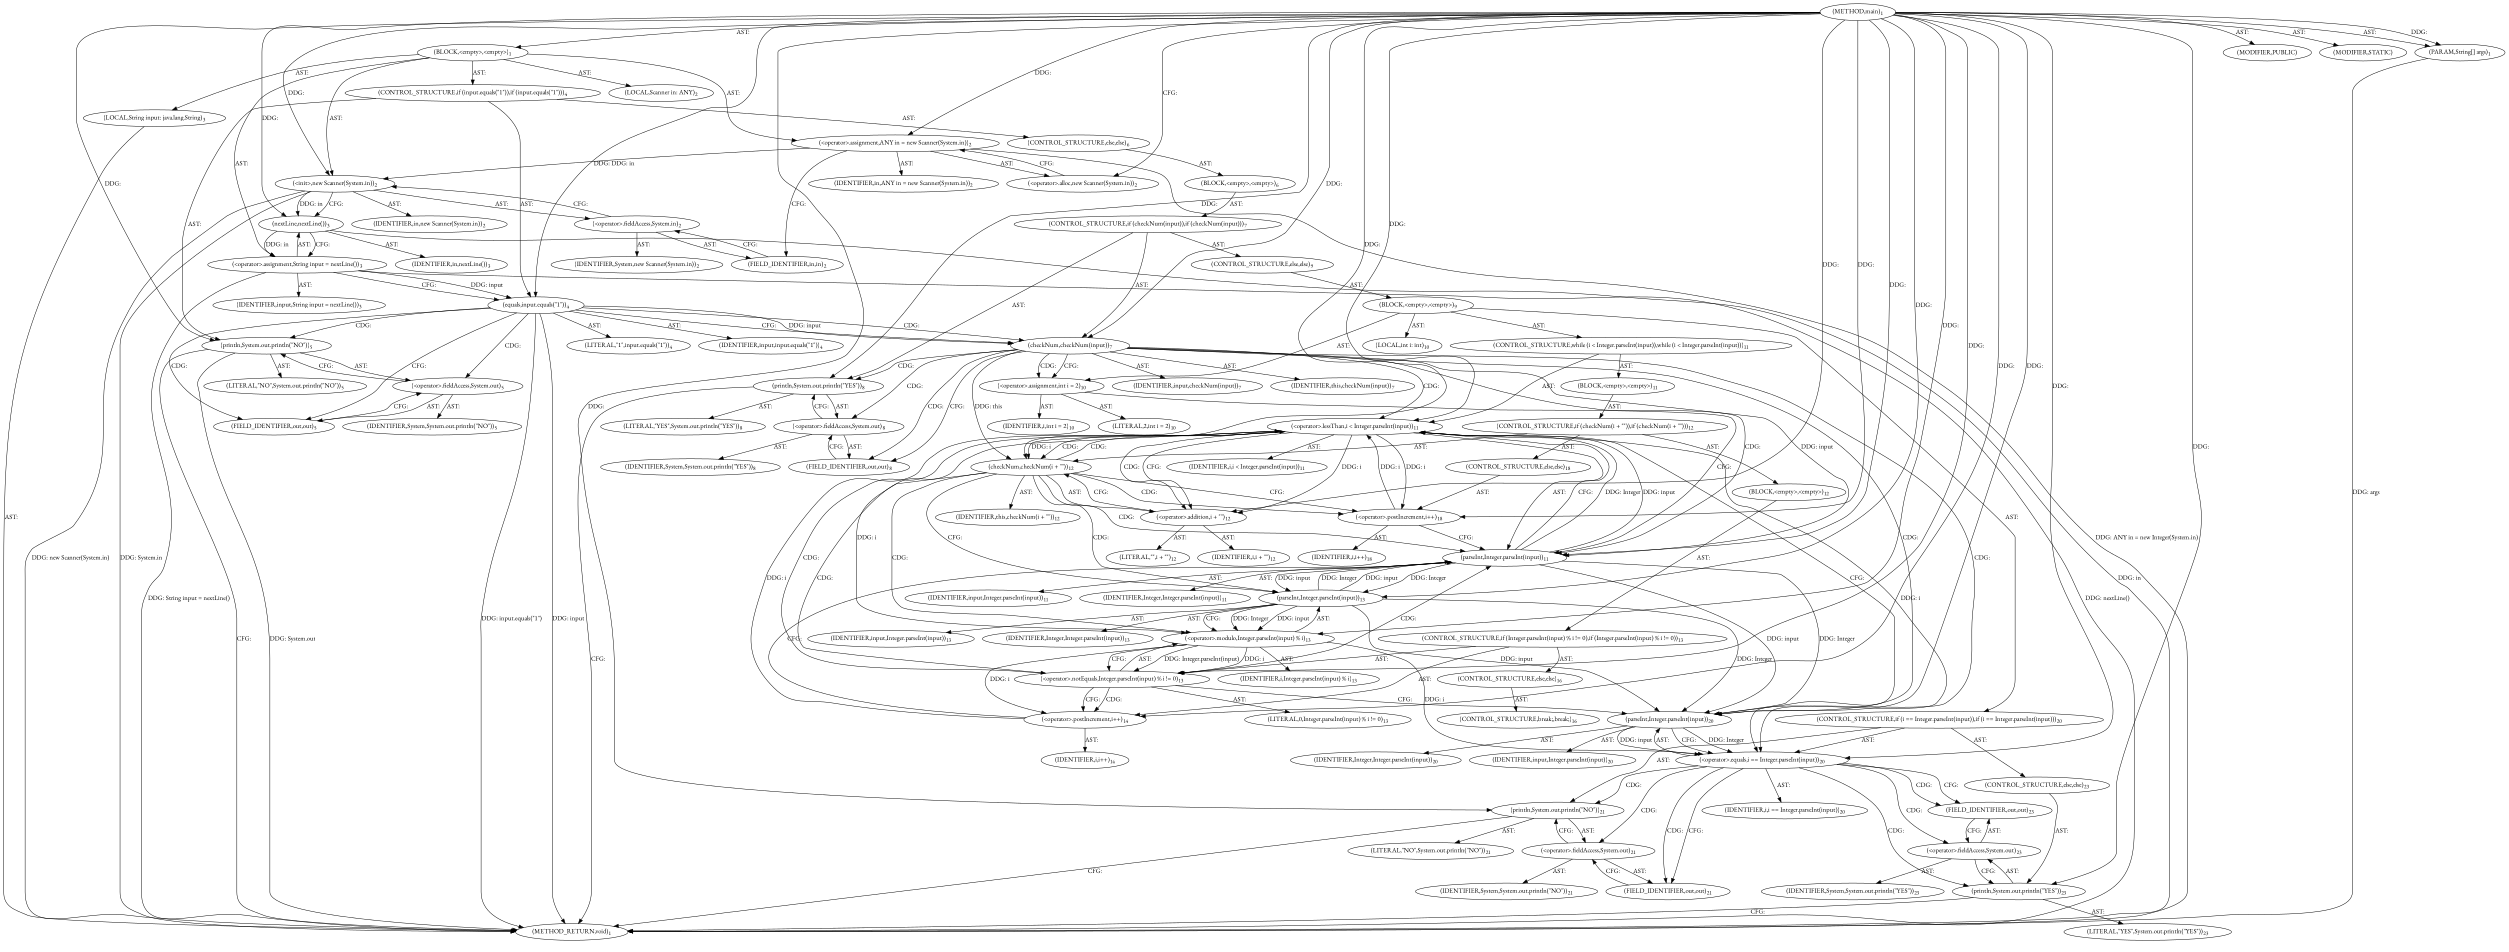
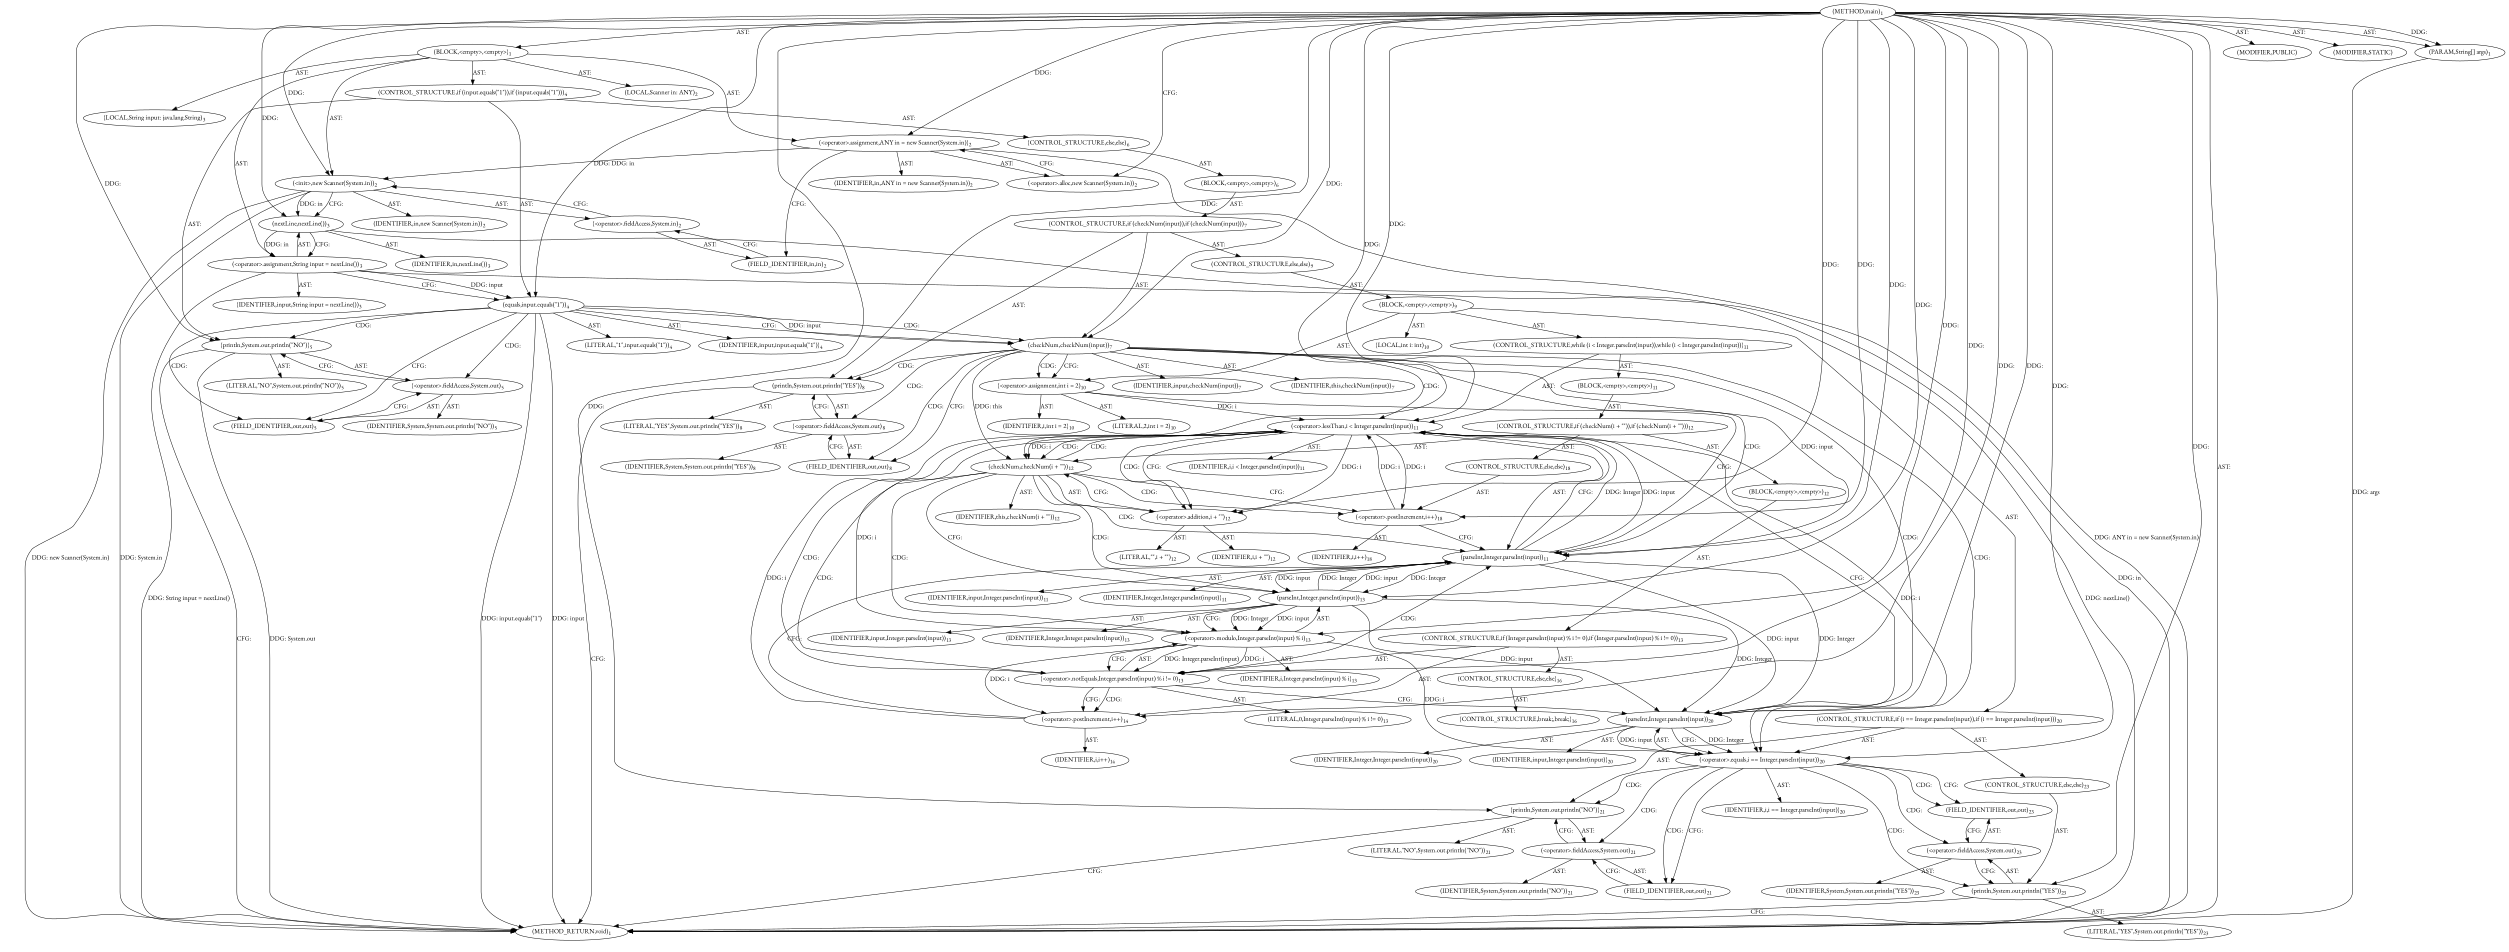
(637, 265) -> none
none -> (1193, 406)
(2147, 538) -> (2147, 538)
(4, 752) -> (2153, 916)
